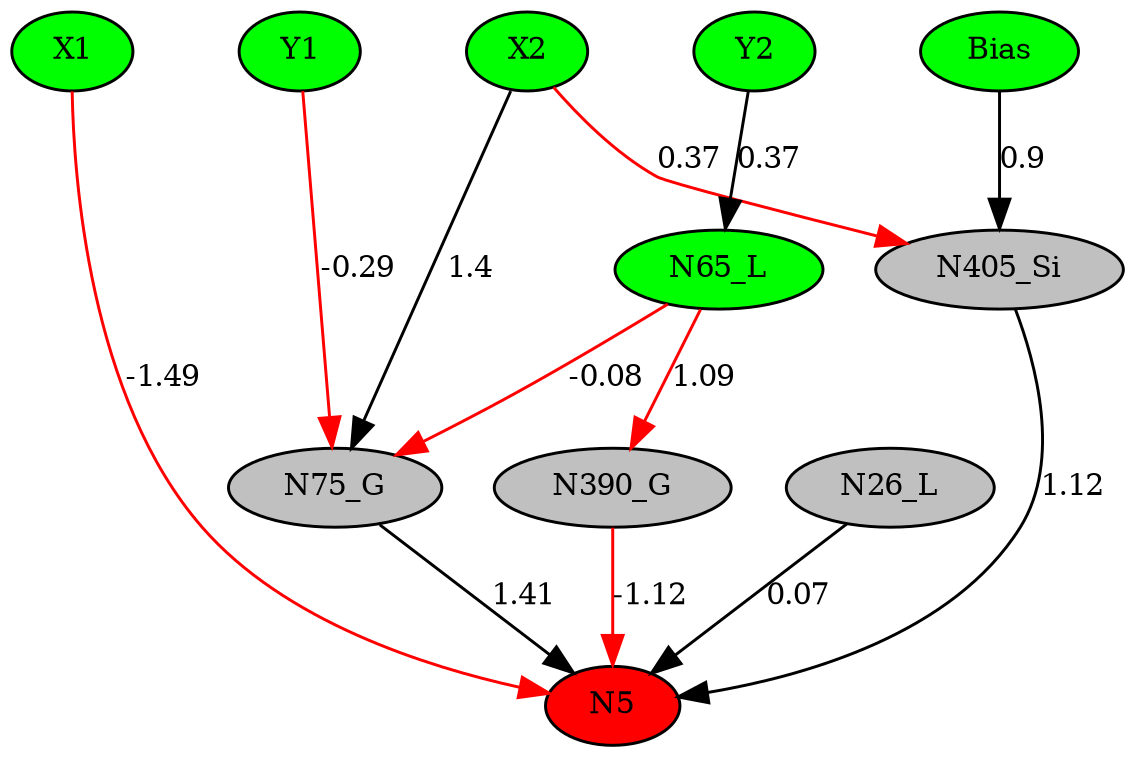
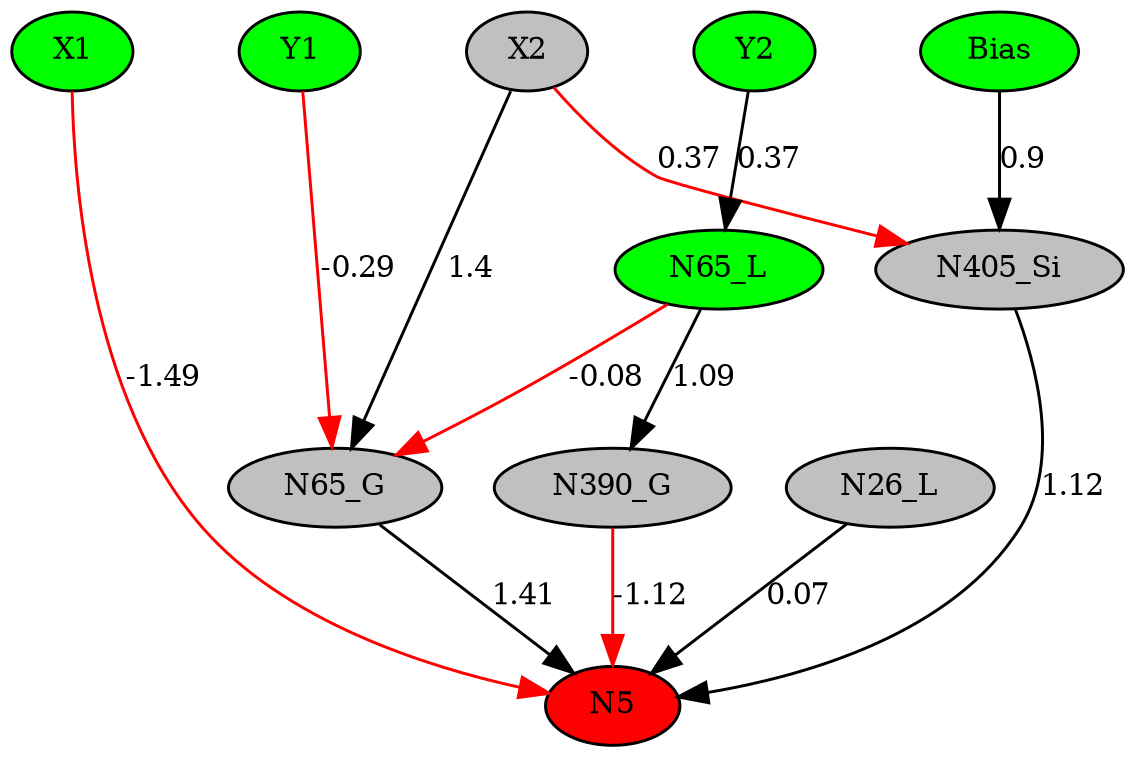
(527, 51) -> (527, 51)
(673, 365) -> (673, 365)
(335, 488) -> (335, 488)
